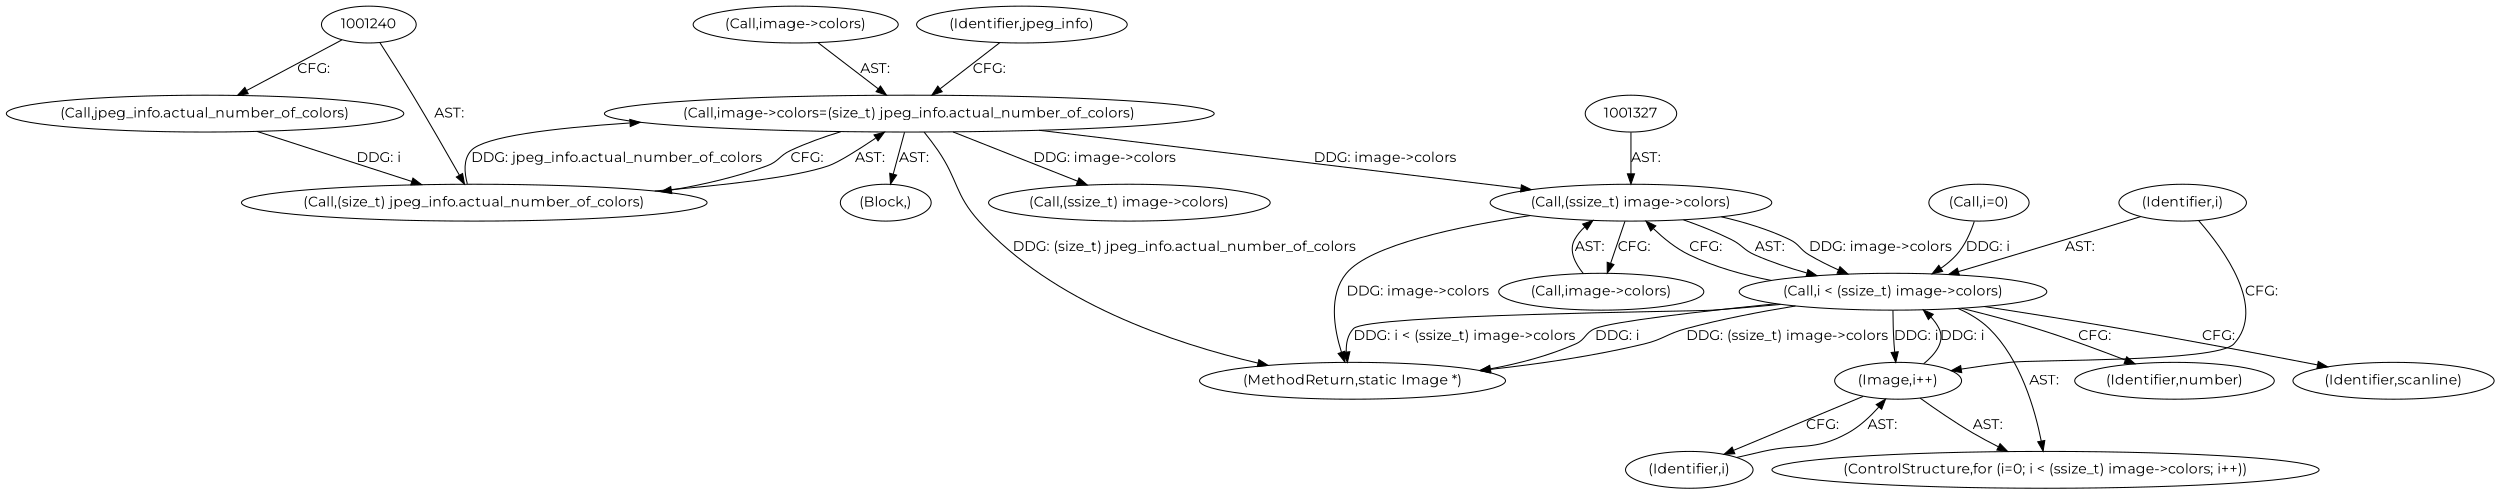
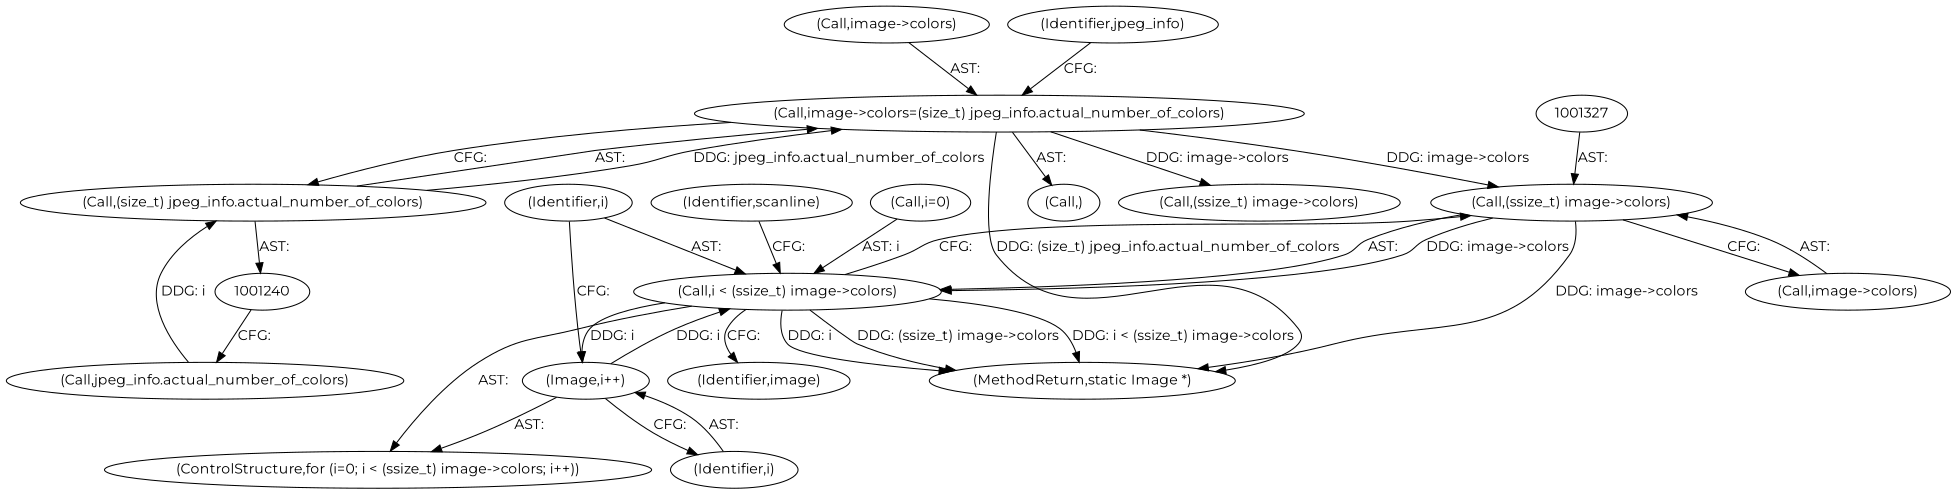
(421, 108) -> (257, 242)
(886, 203) -> (1064, 203)
(1988, 247) -> (881, 247)
(2151, 334) -> (768, 242)
(2174, 381) -> (759, 381)
